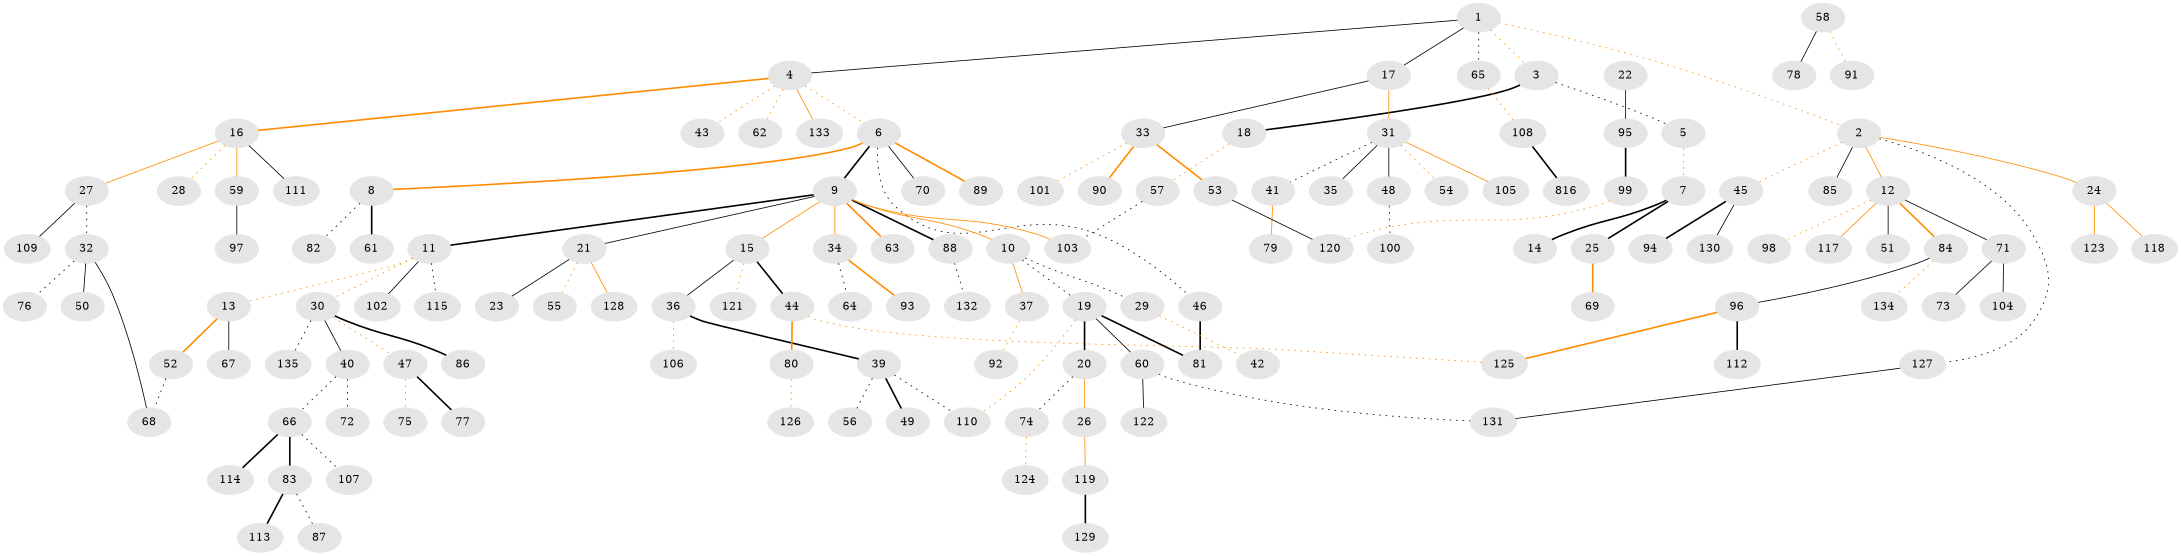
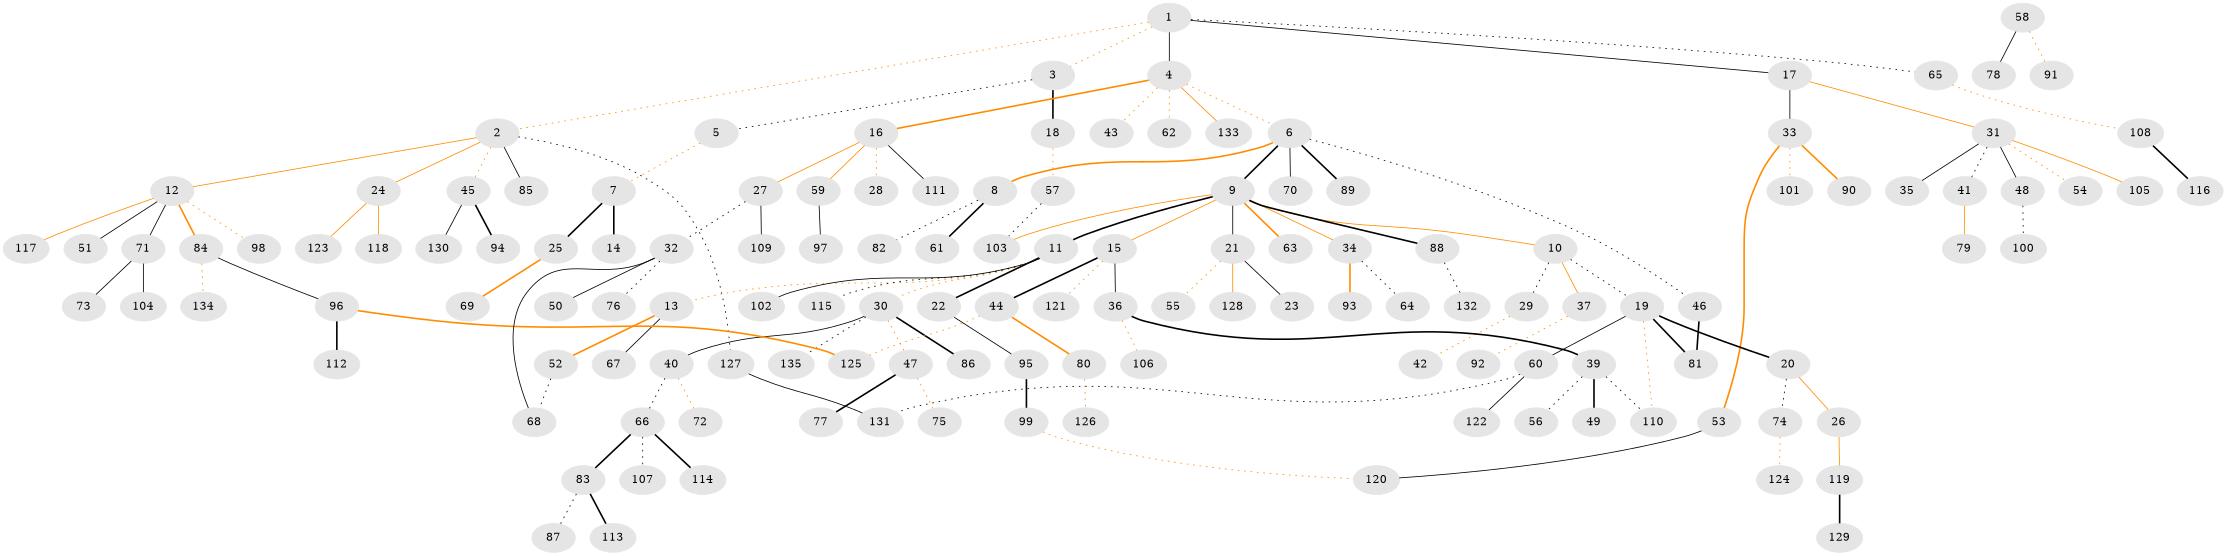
(930, 162) -> (1319, 162)
(1566, 191) -> (2200, 191)
none -> (998, 278)
(348, 393) -> (686, 393)
